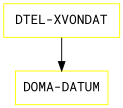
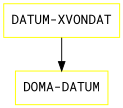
(62, 21) -> (62, 21)
